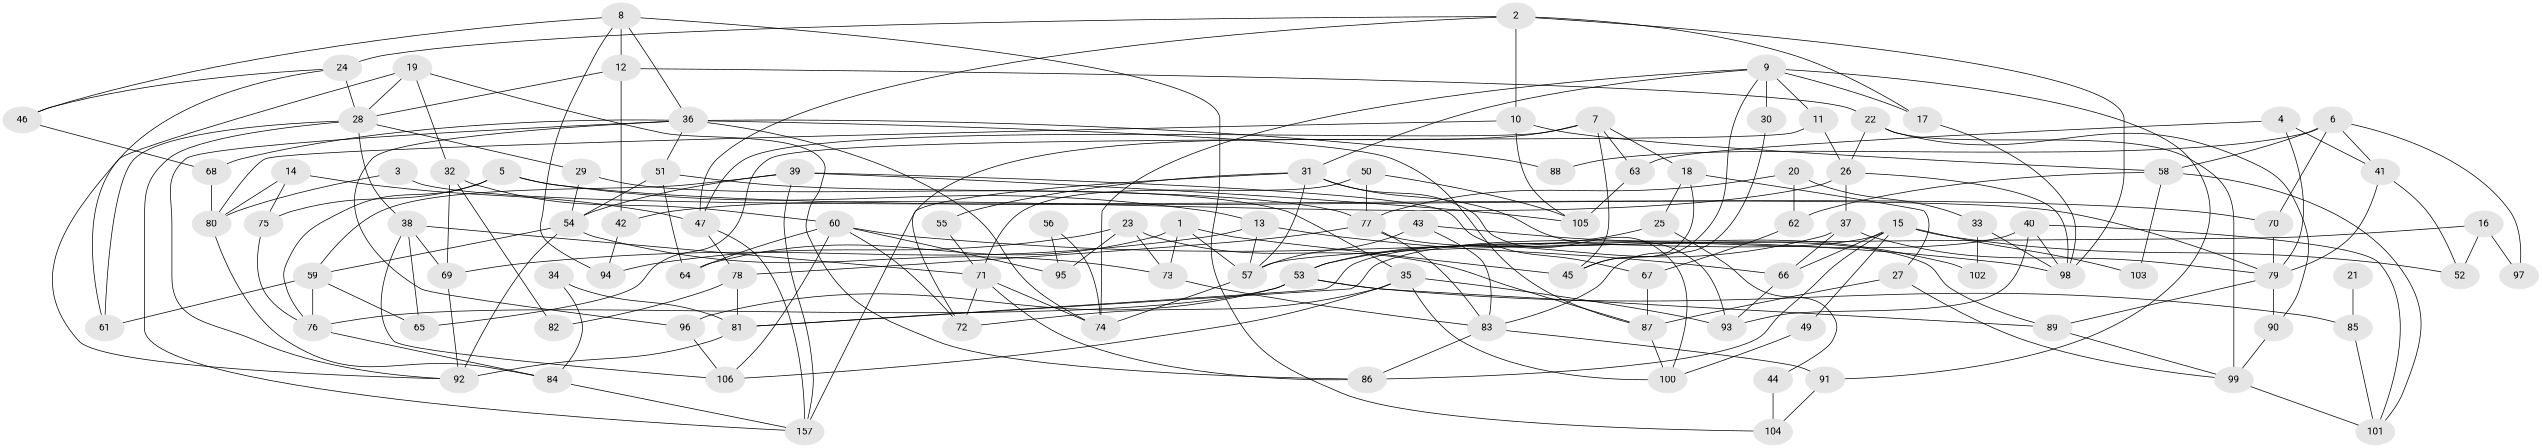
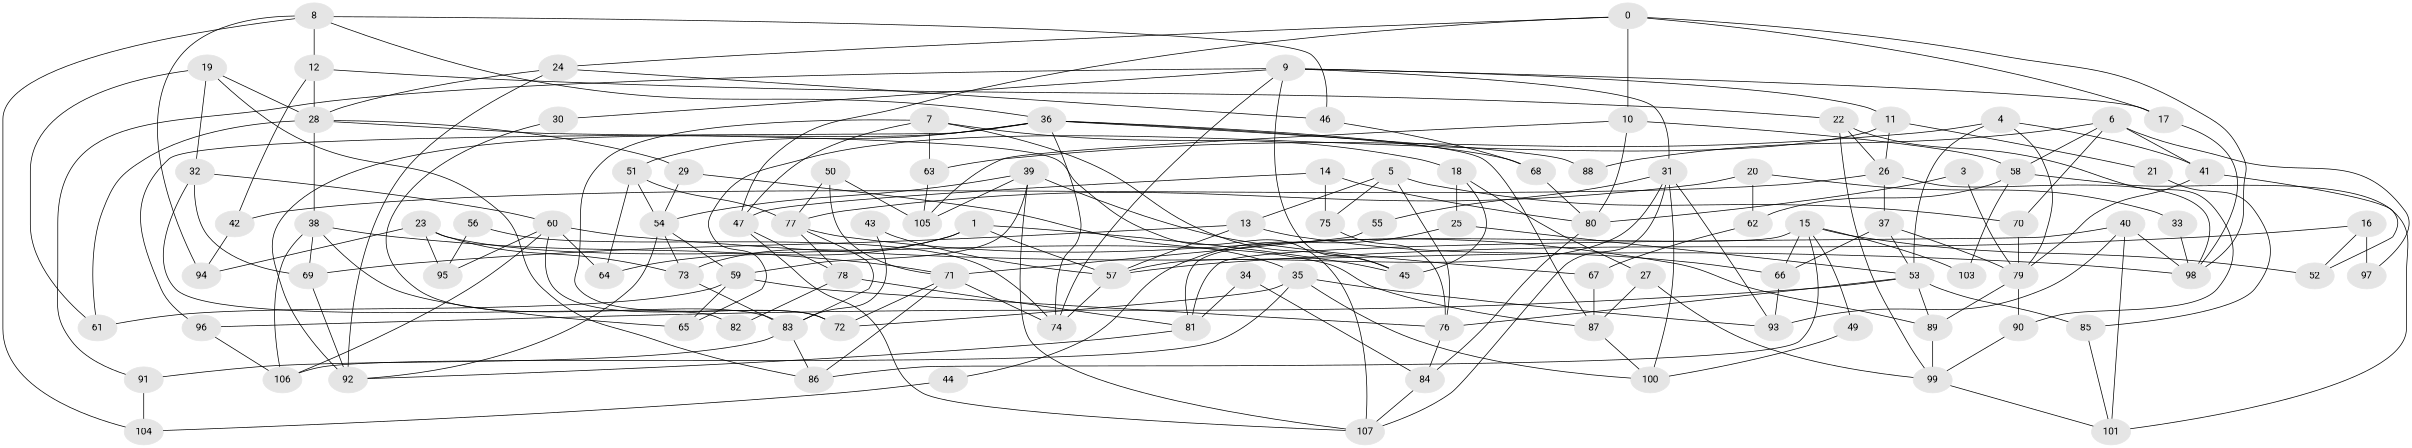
(1516, 16) -> (1628, 16)
none -> (2022, 145)
none -> (1929, 174)
(1977, 276) -> none
(805, 432) -> (1365, 432)
